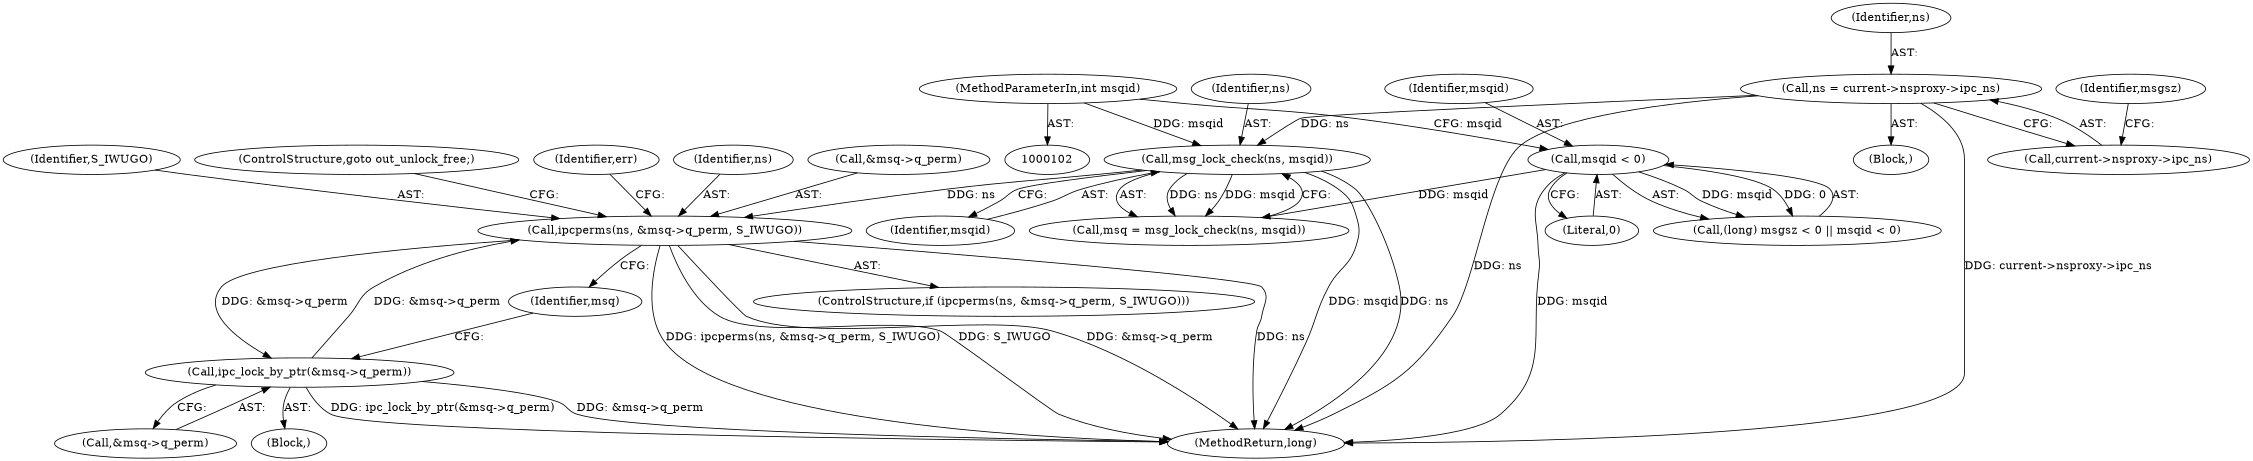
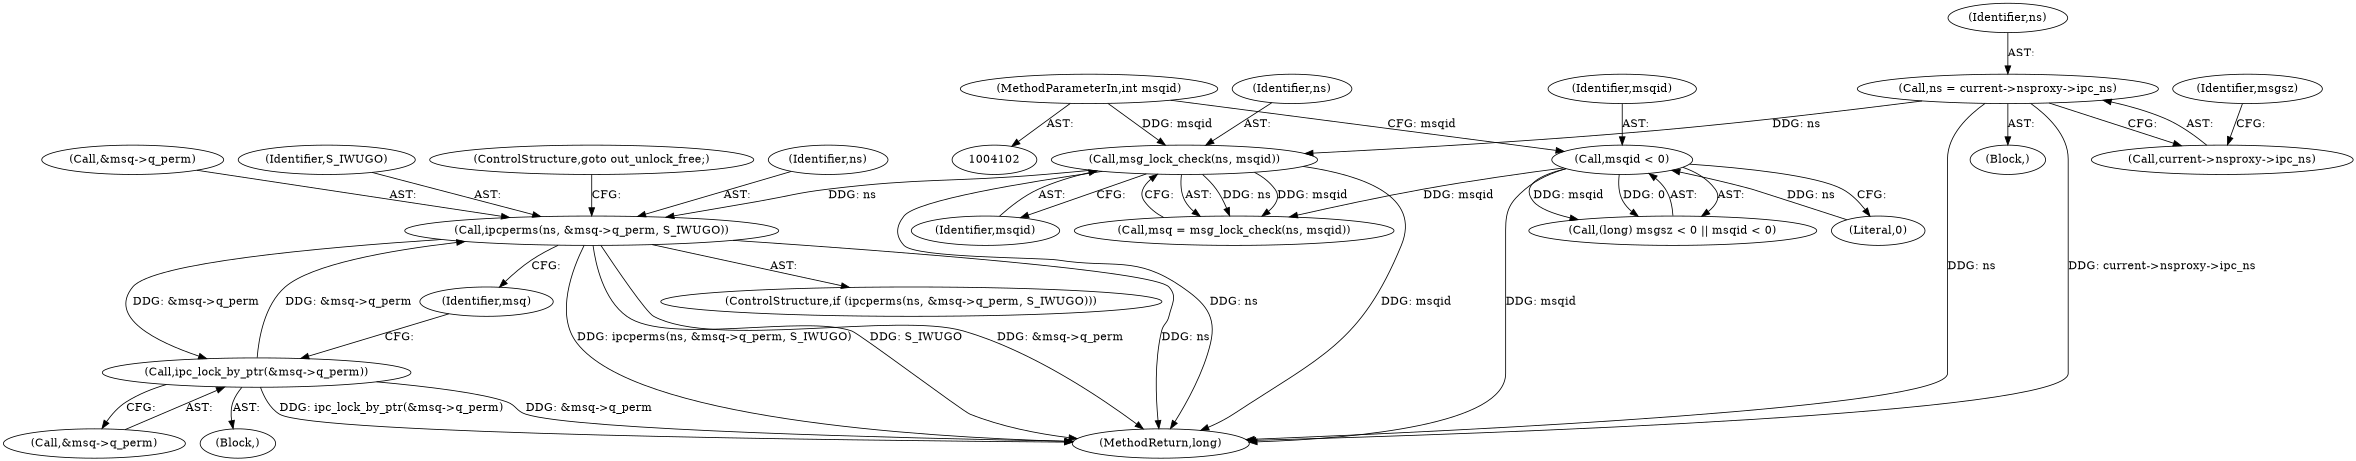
(596, 160) -> none
(1047, 160) -> (994, 160)
(1611, 195) -> (1811, 195)
